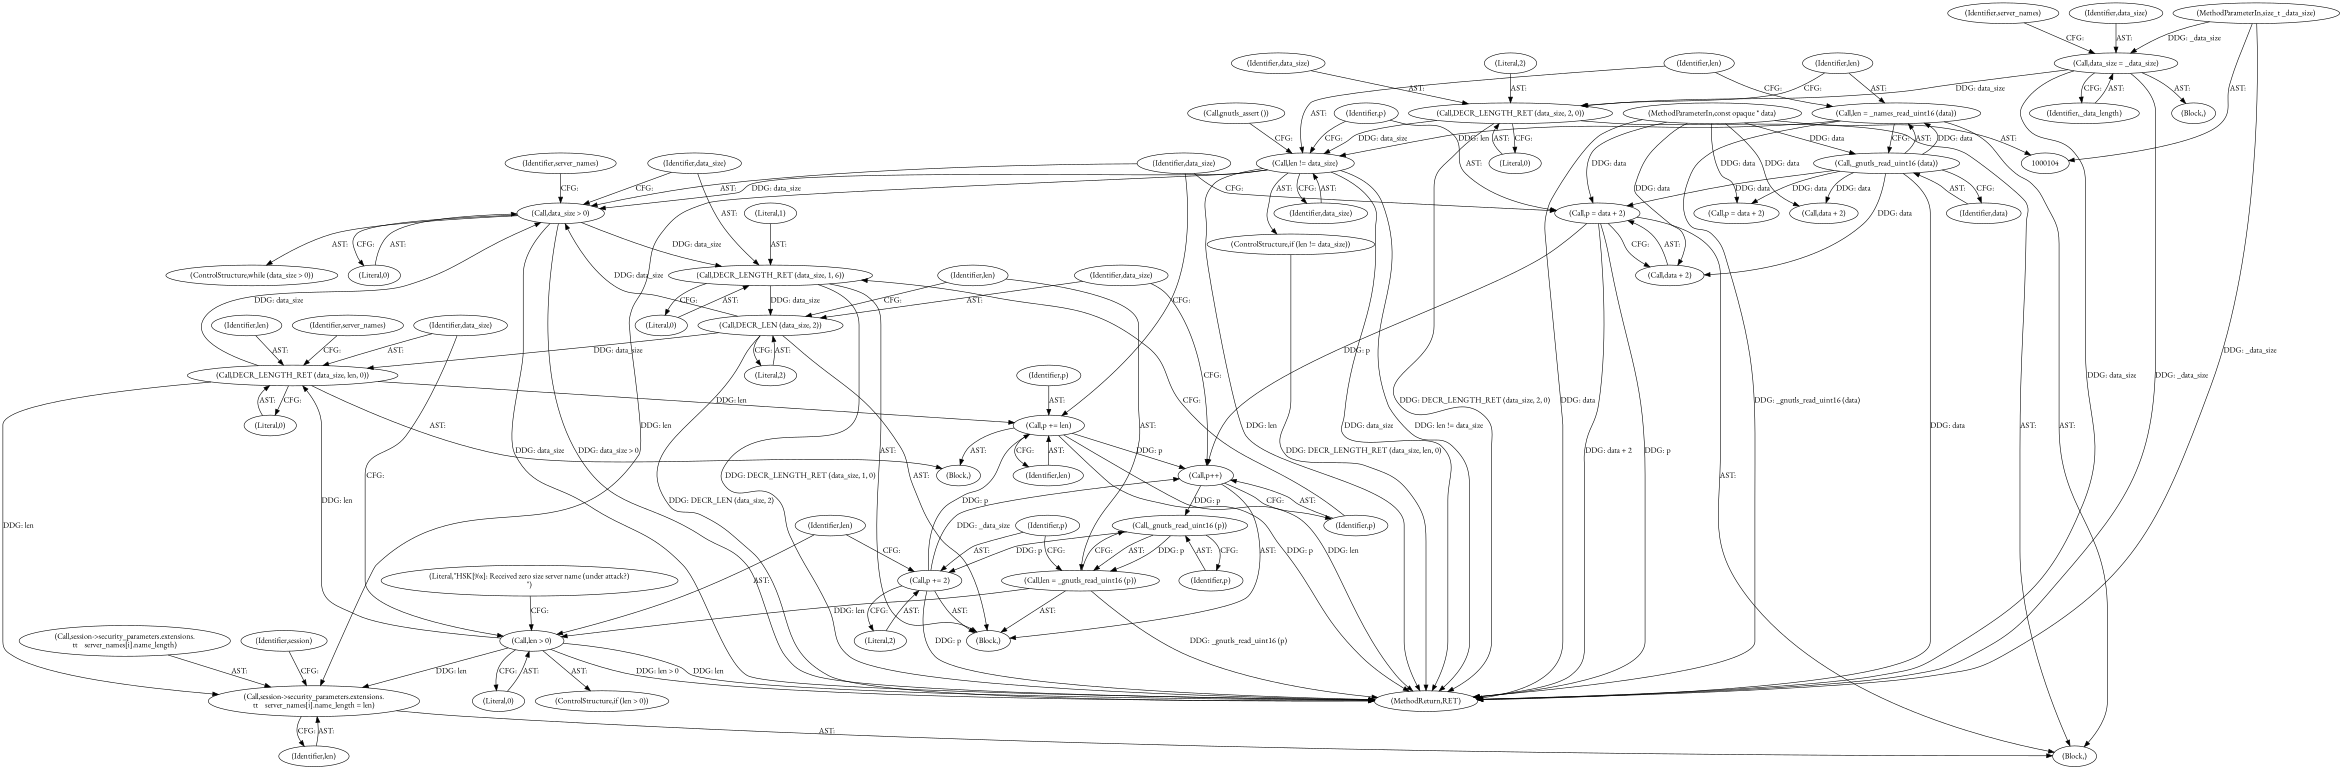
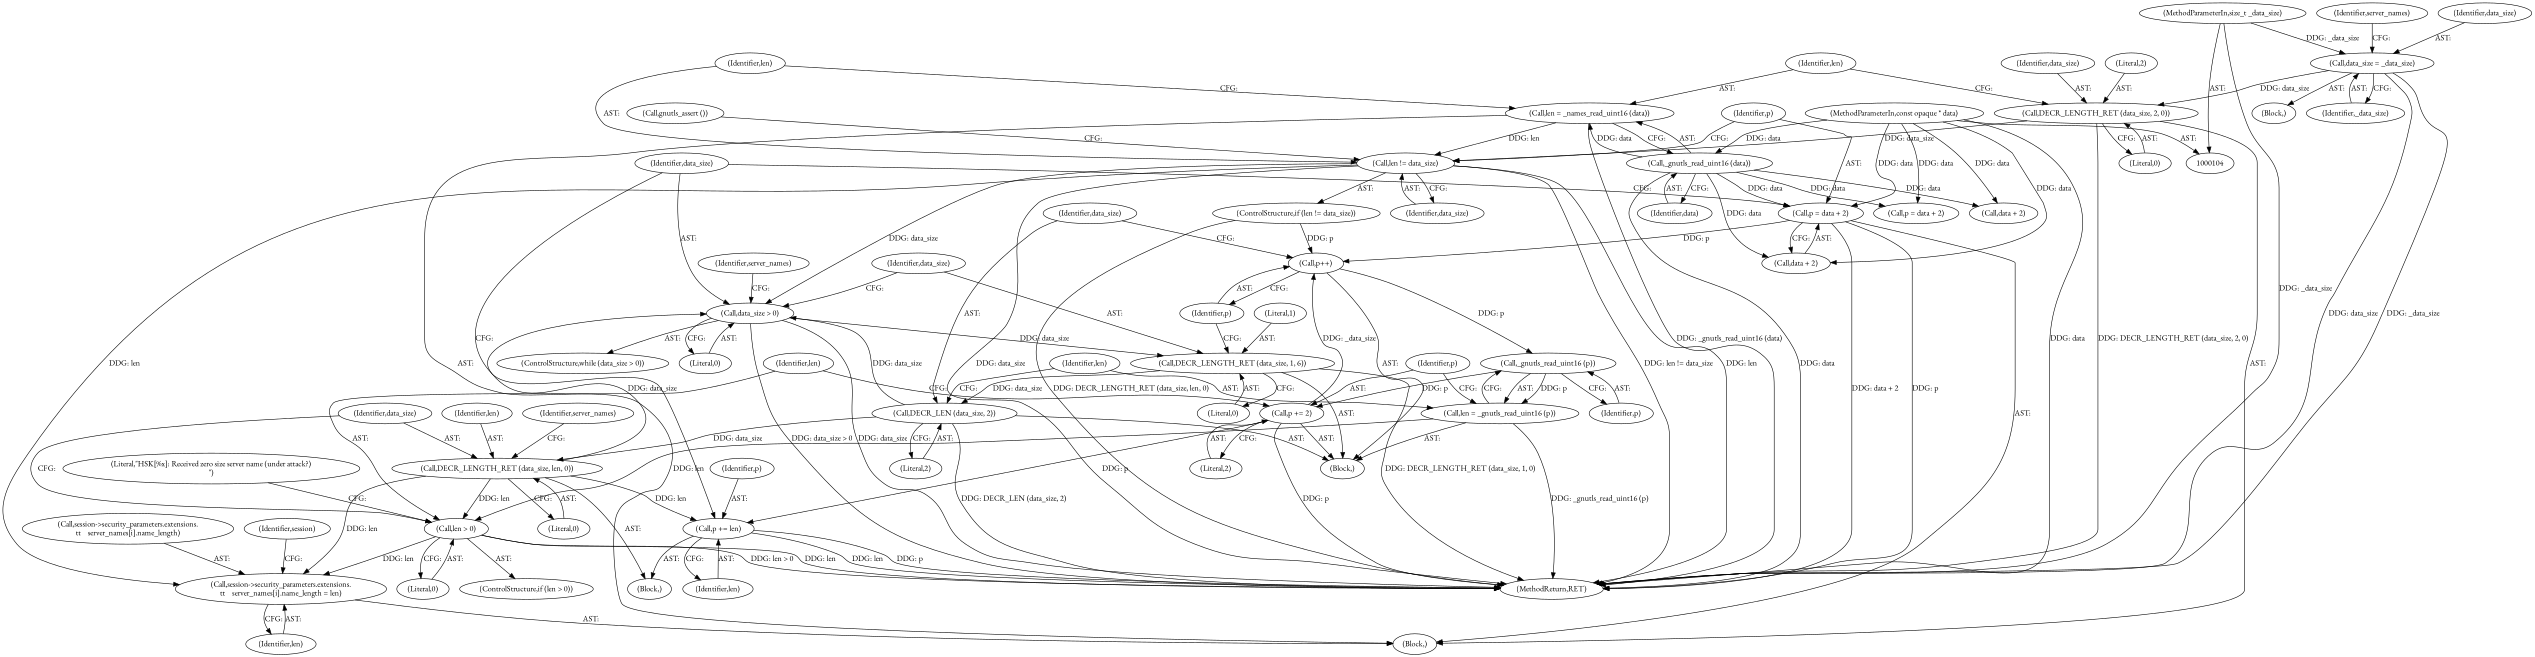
(2084, 113) -> (2356, 113)
(1126, 450) -> (1305, 236)
(322, 583) -> (478, 496)
